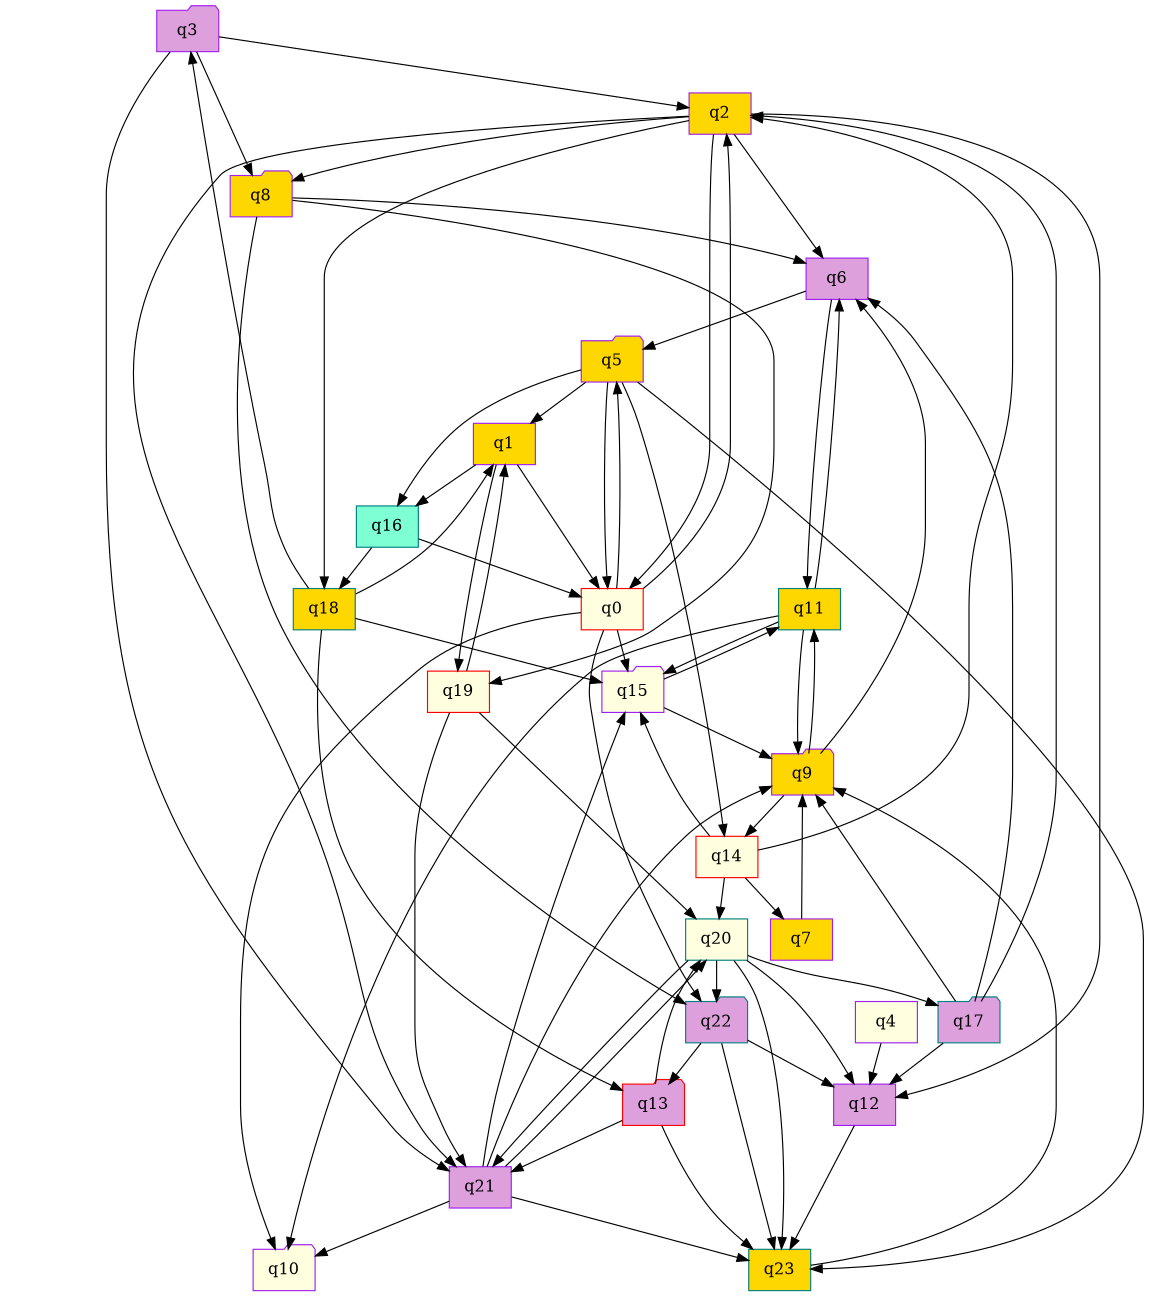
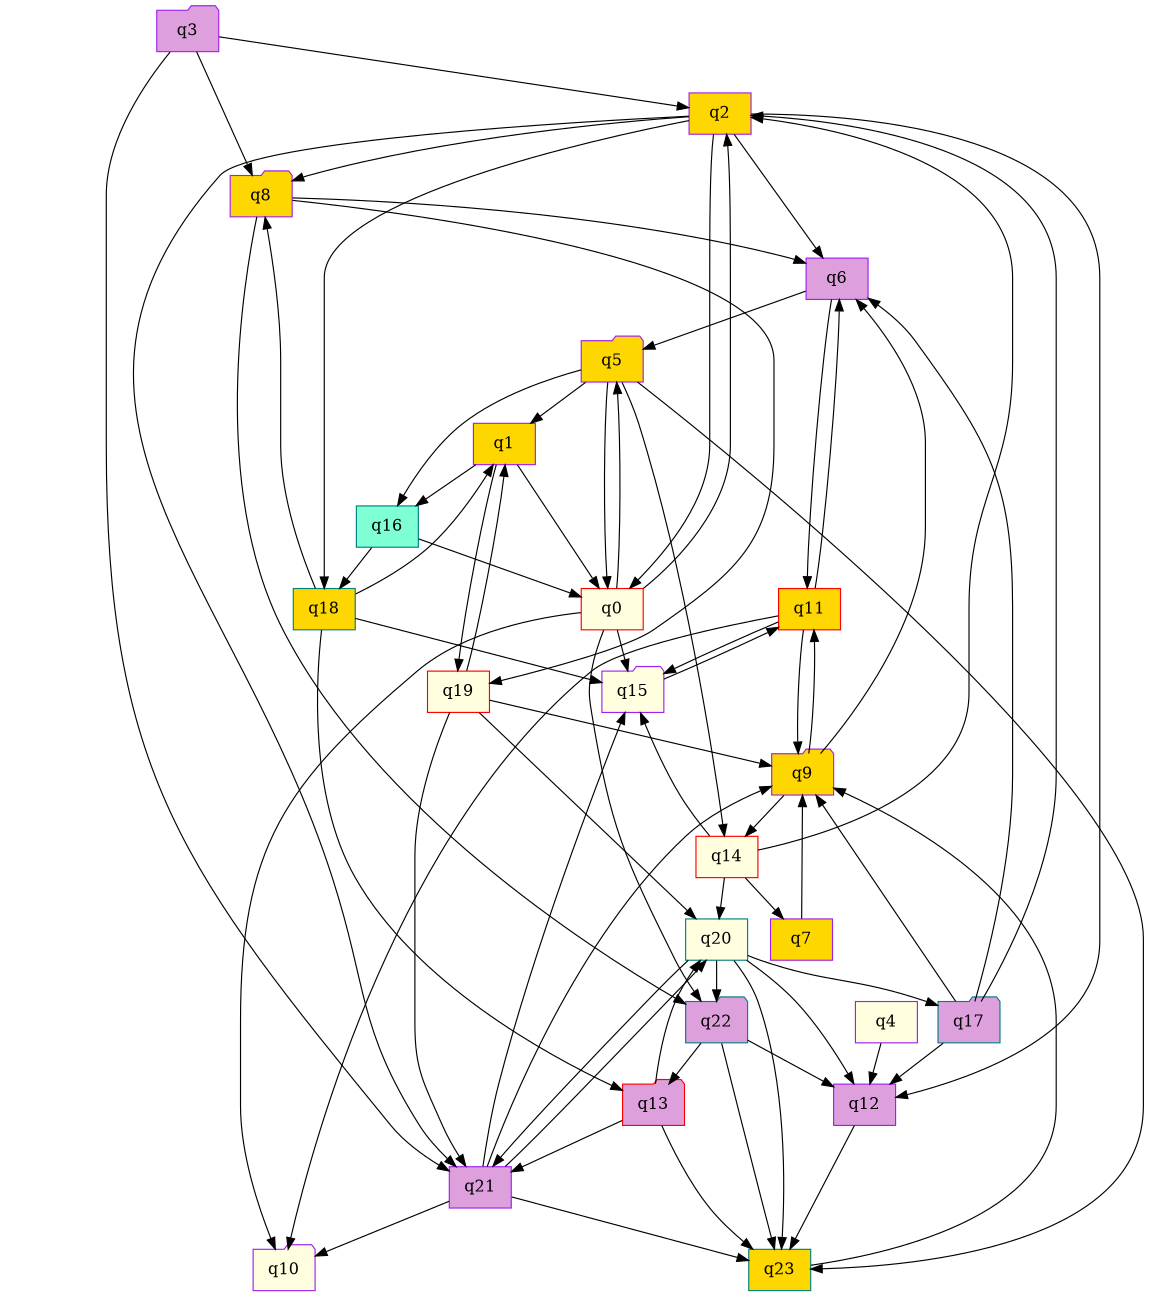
(233, 303) -> (281, 411)
(810, 609) -> (810, 609)
(717, 733) -> (631, 733)
